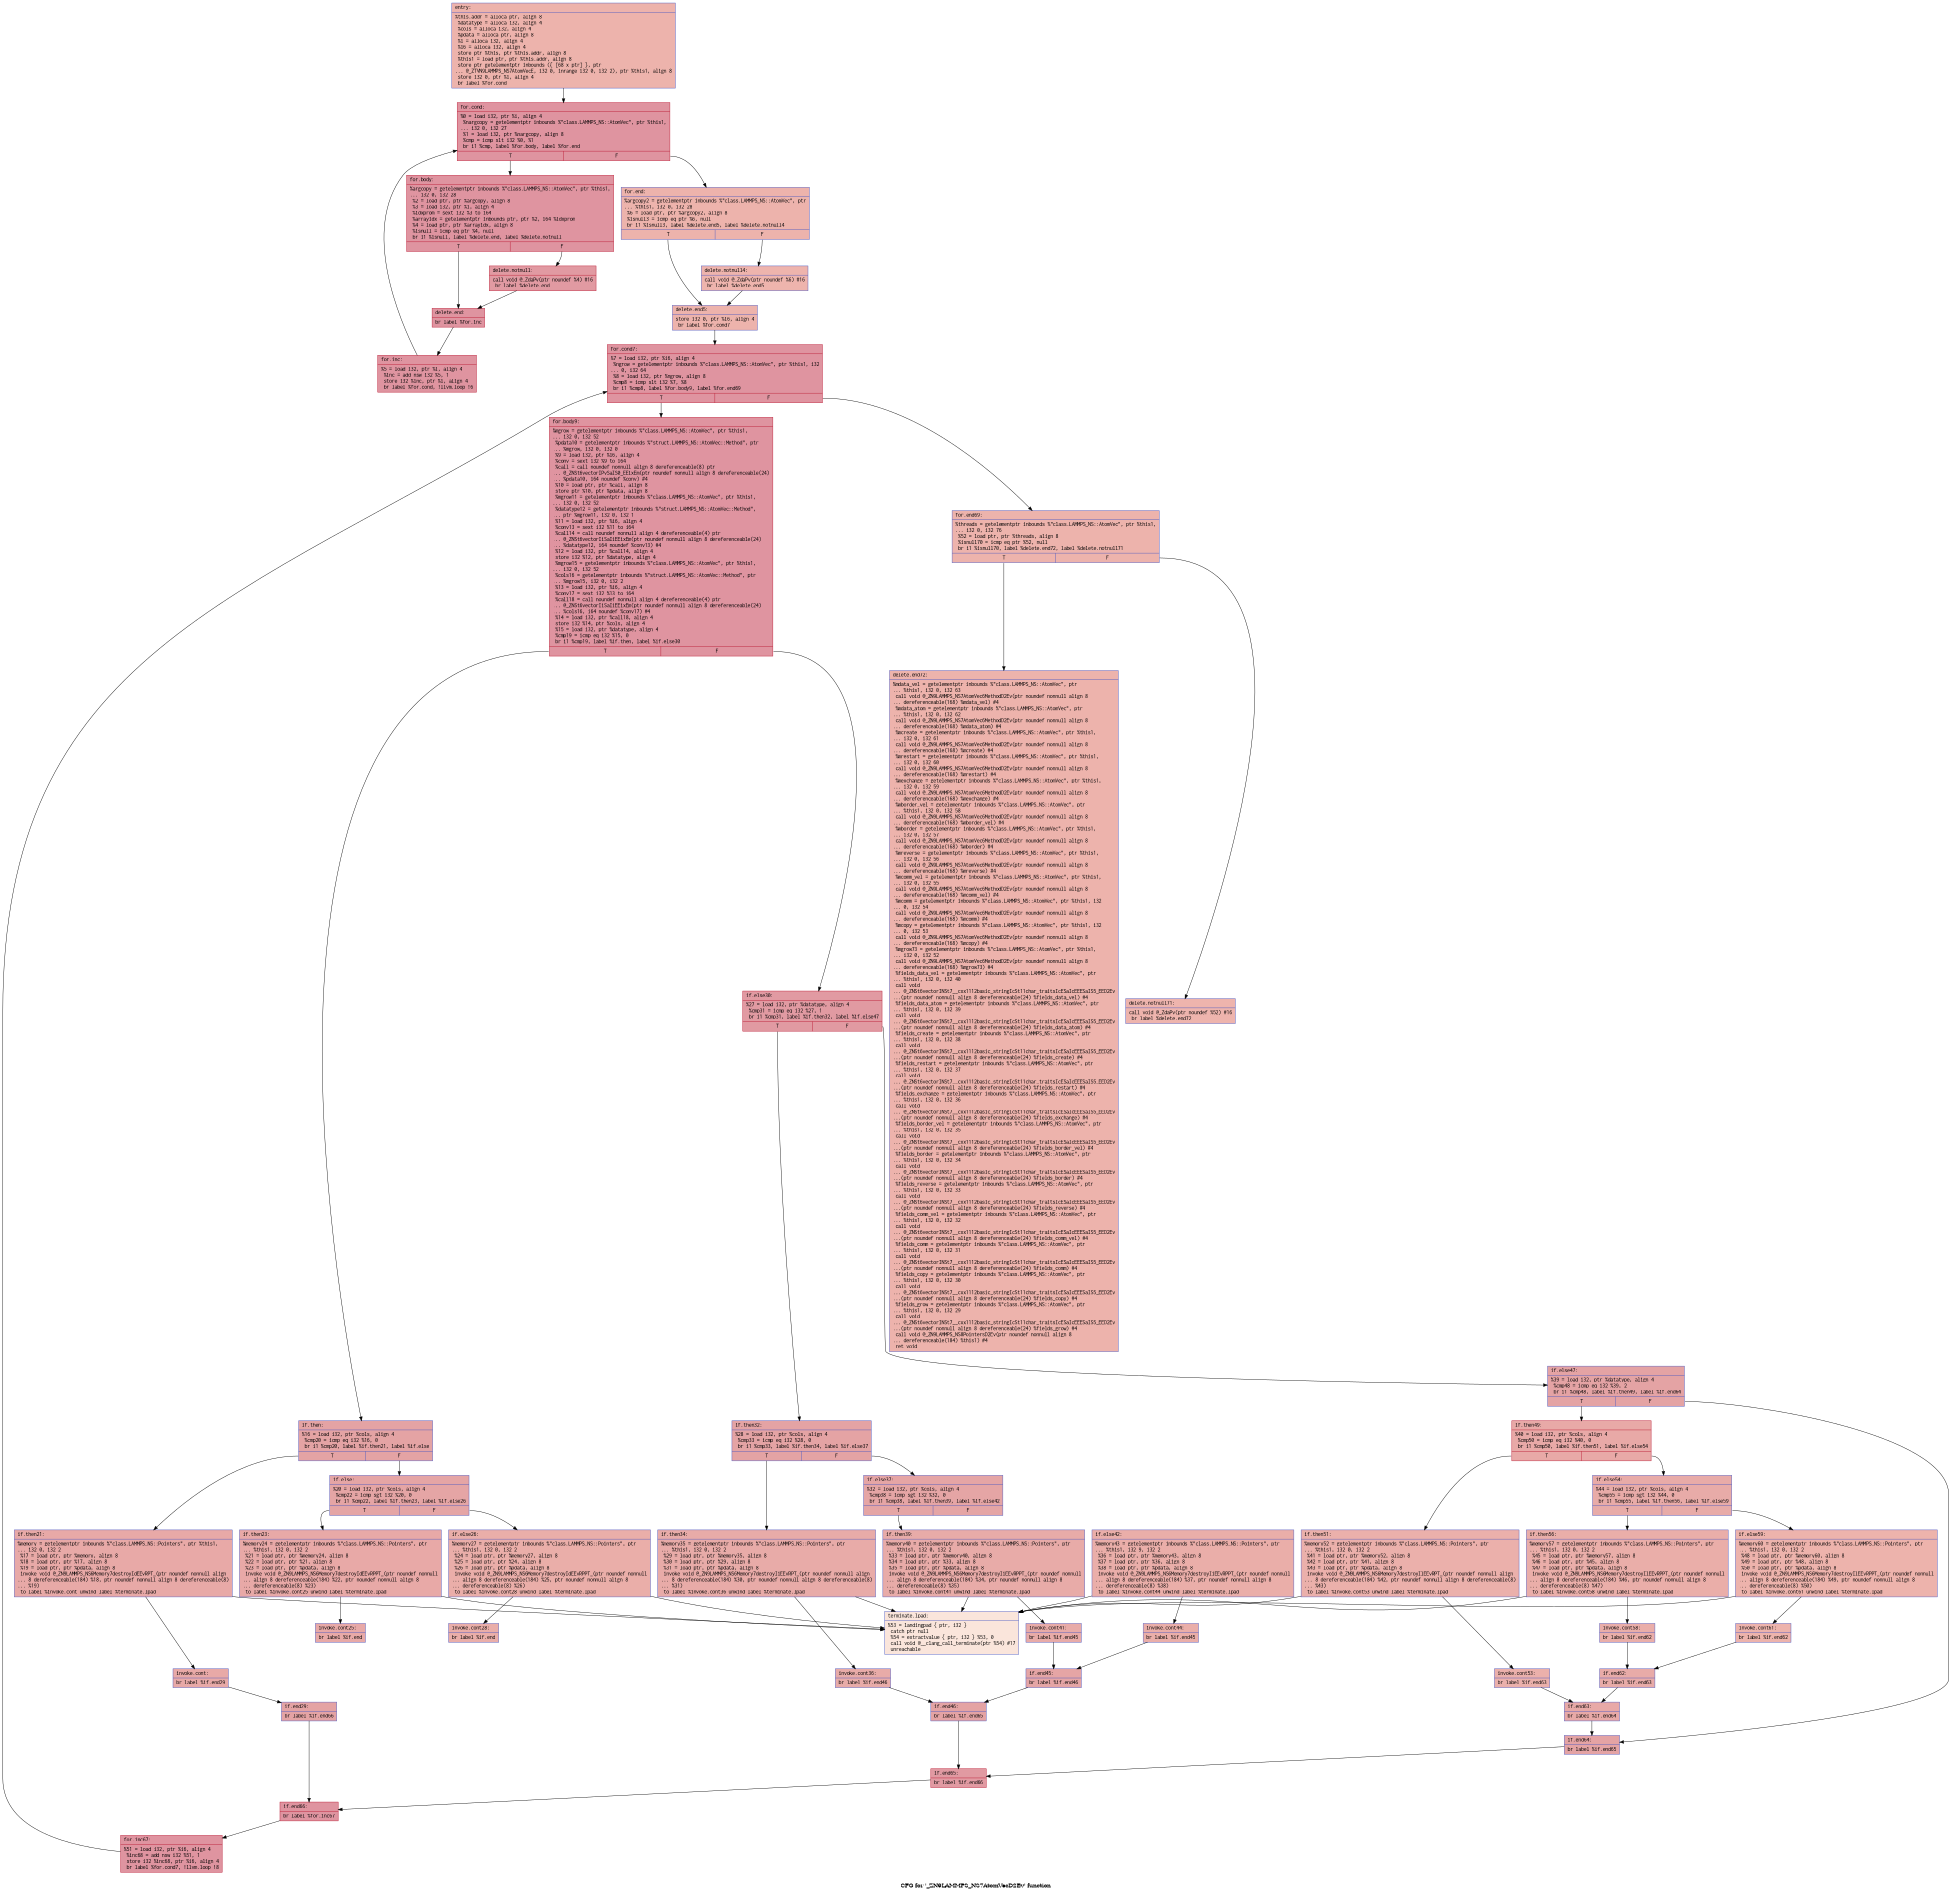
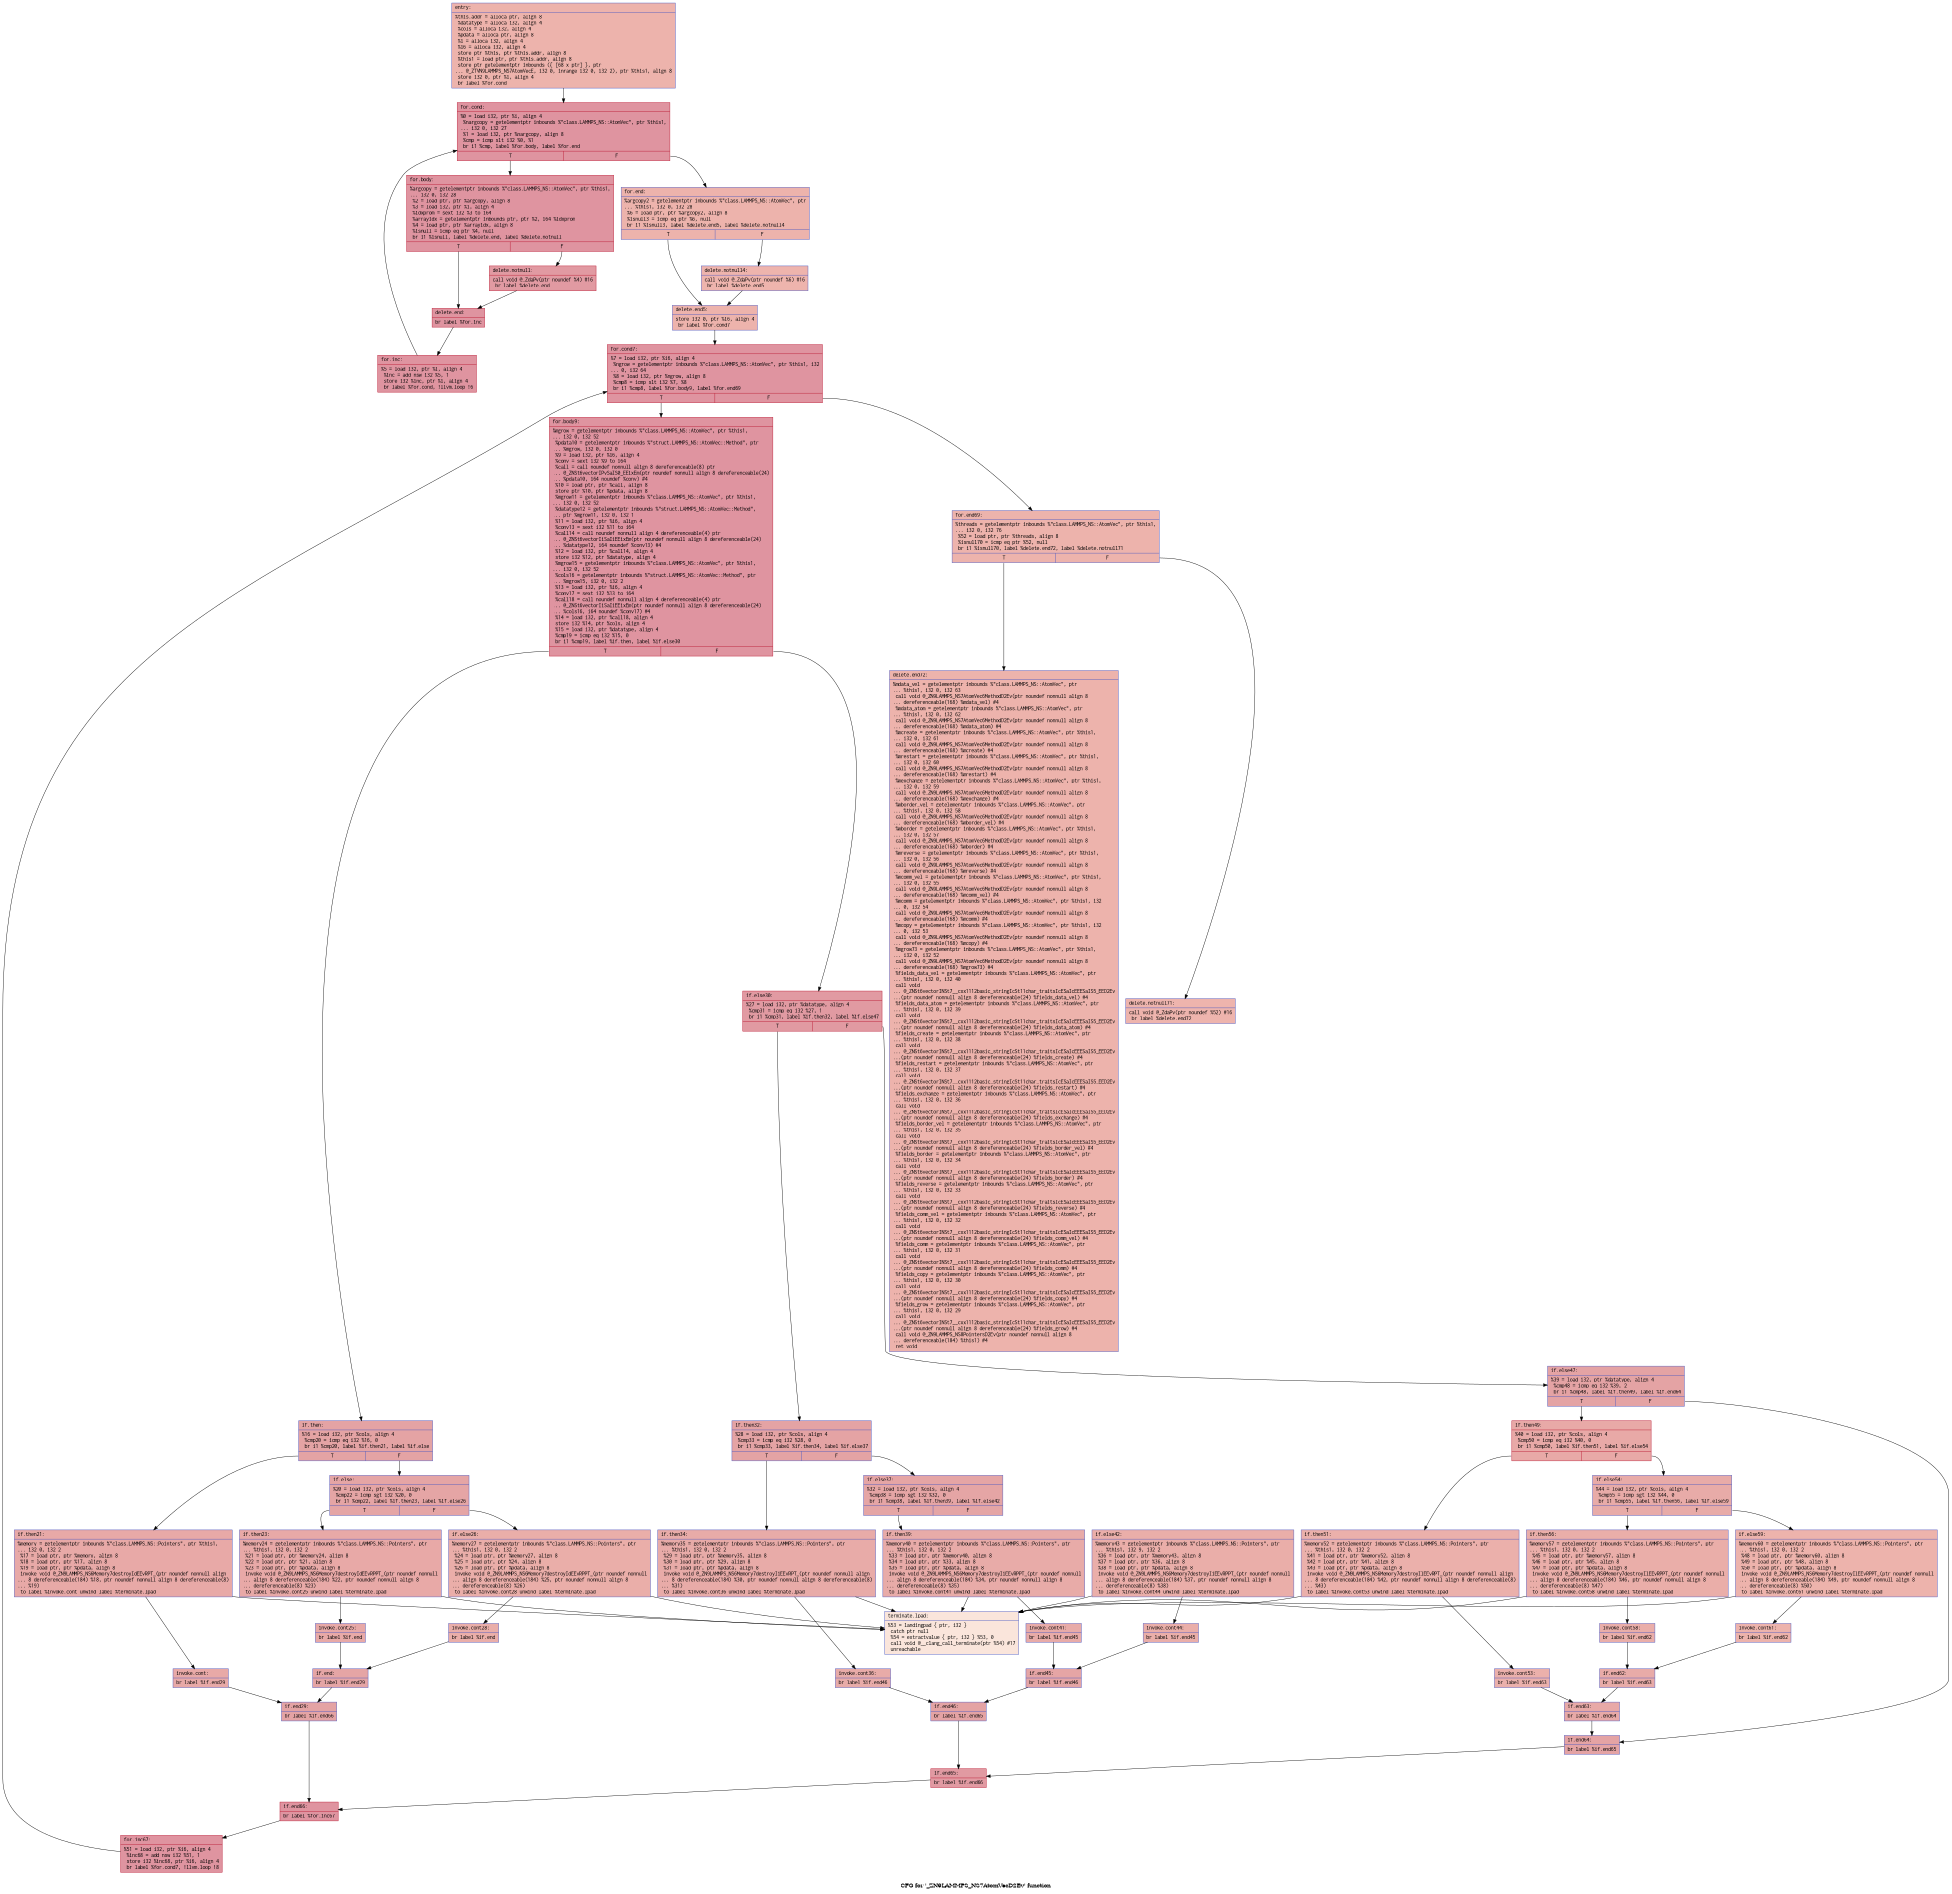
none -> (340, 1678)
